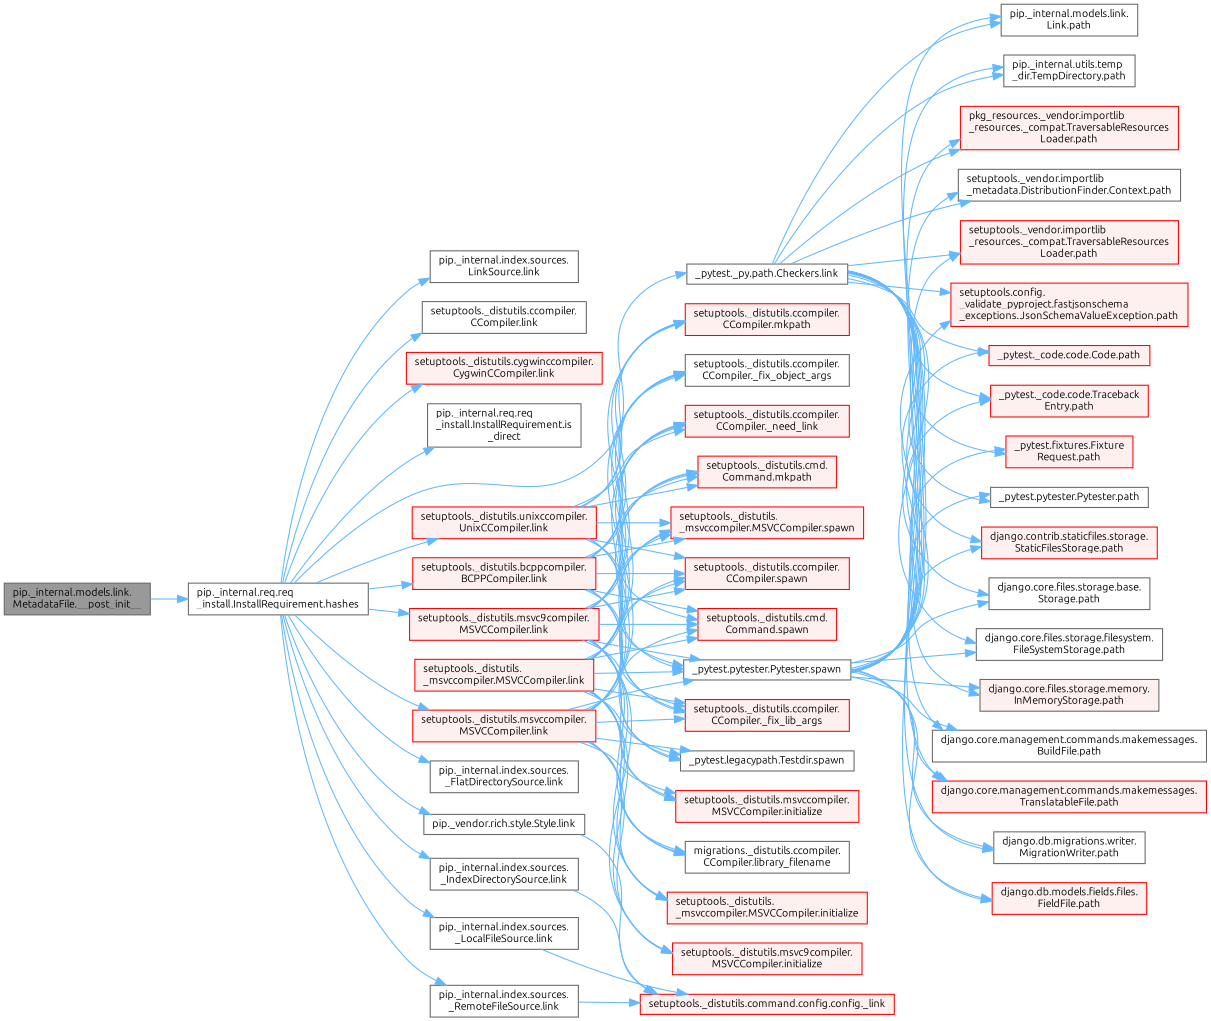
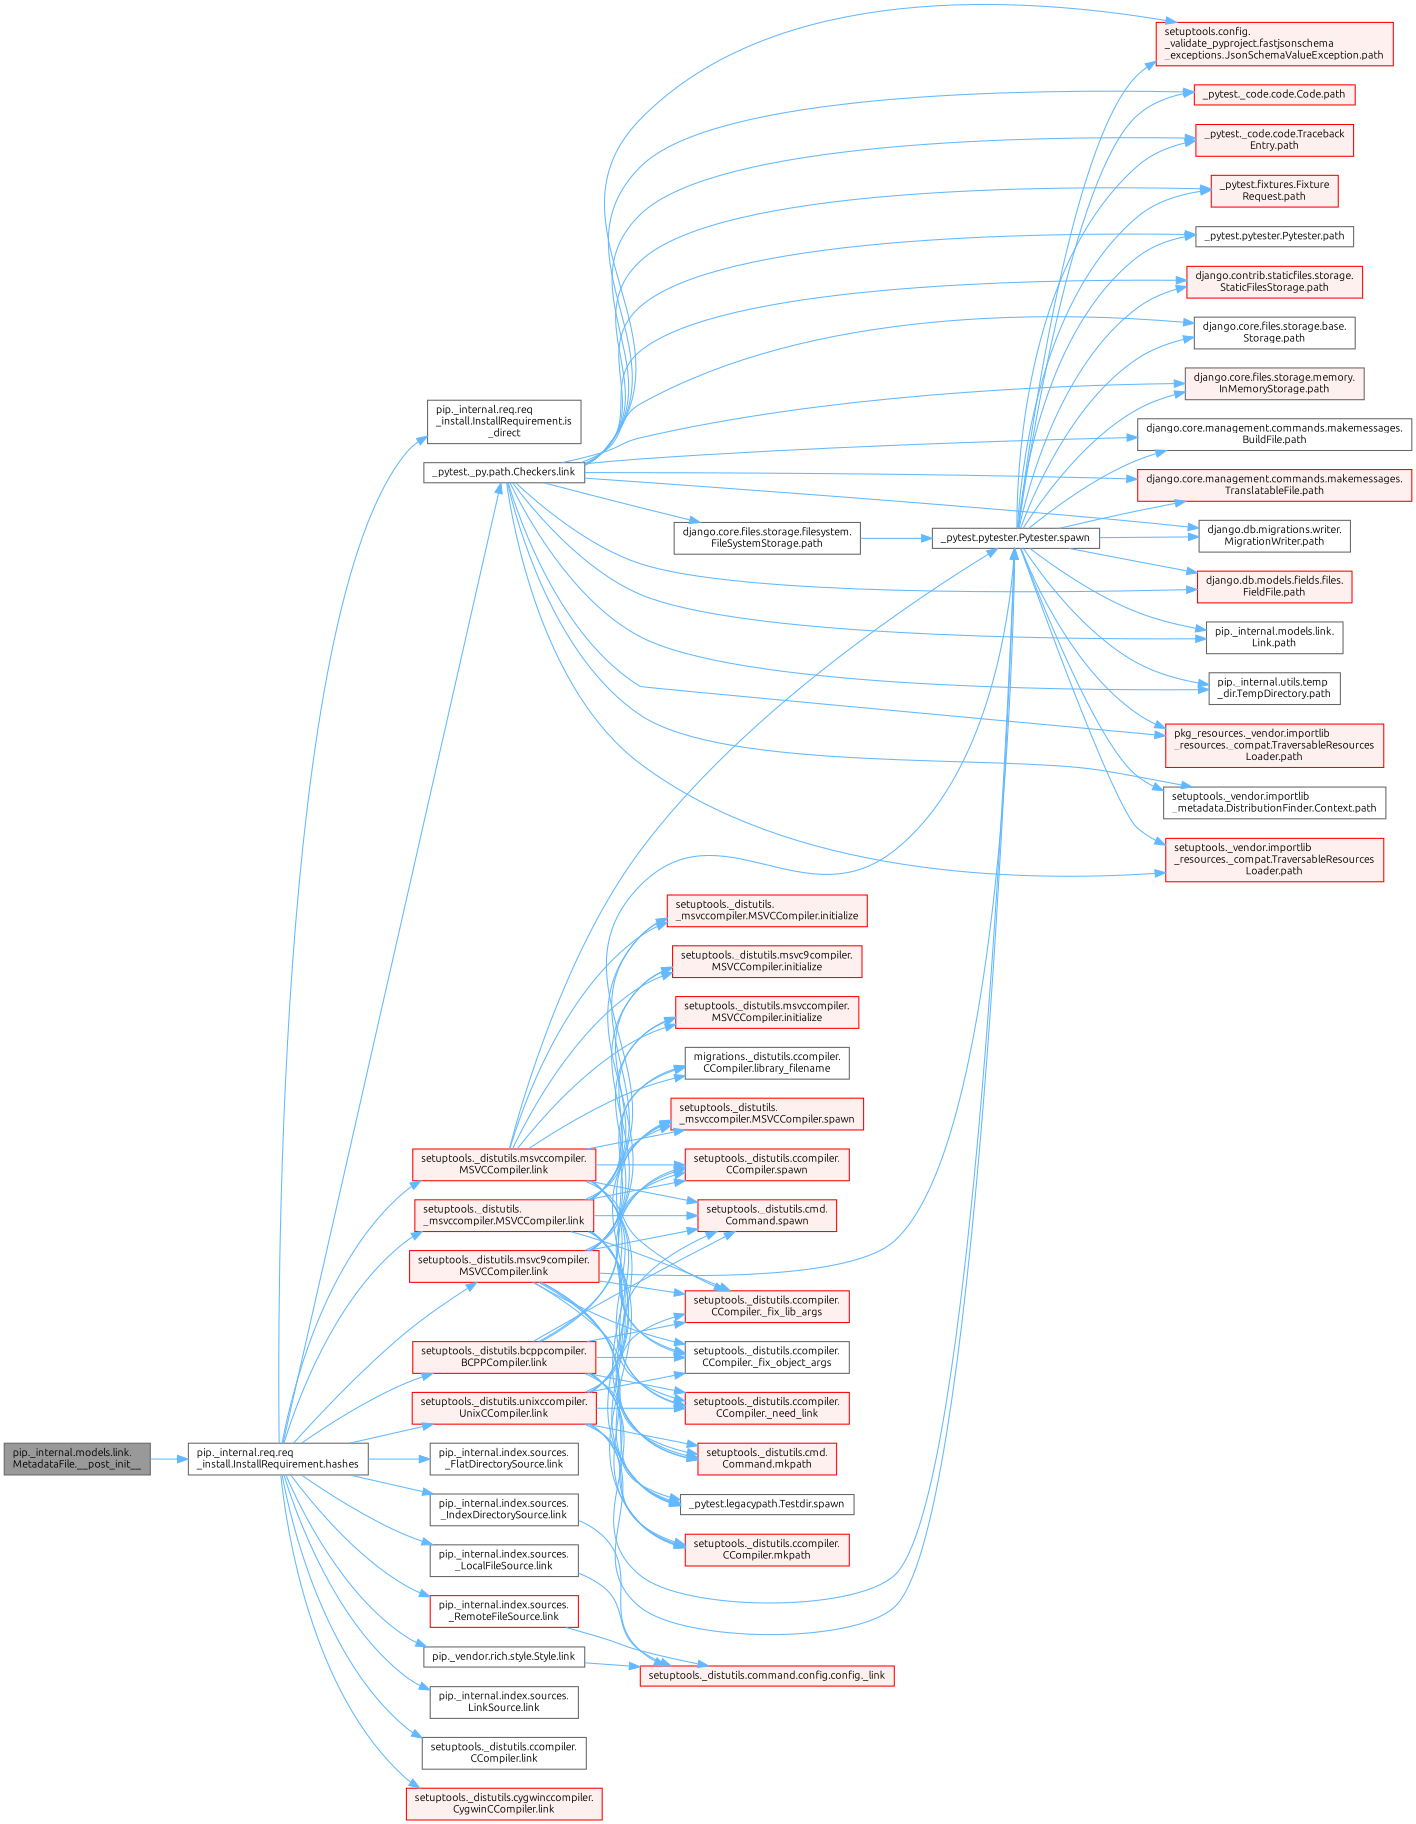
(900, 659) -> (891, 538)
(504, 1001) -> (504, 1612)
none -> (333, 1330)
none -> (623, 1465)
